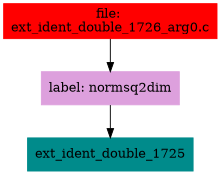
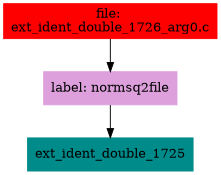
(110, 88) -> (110, 88)
